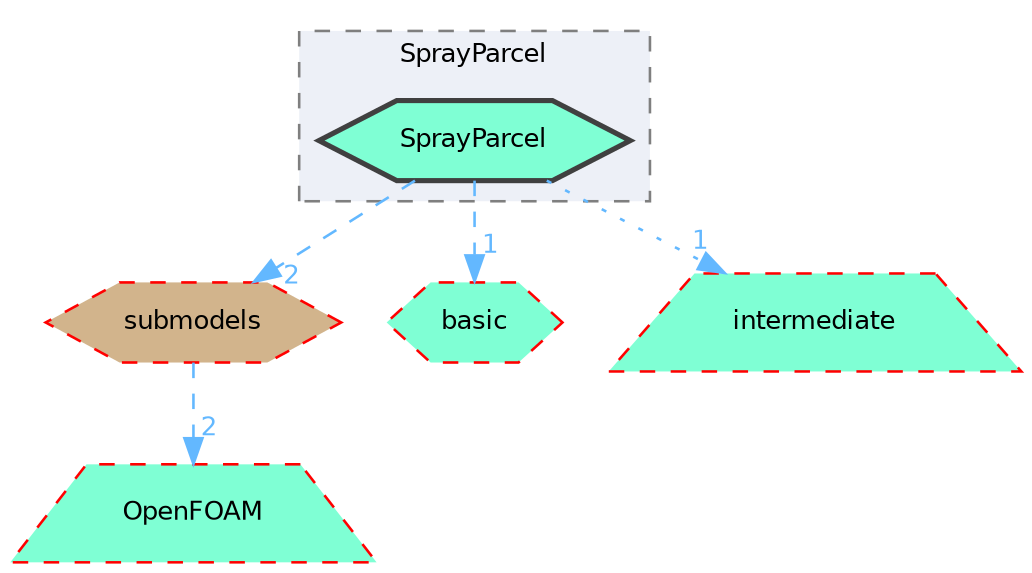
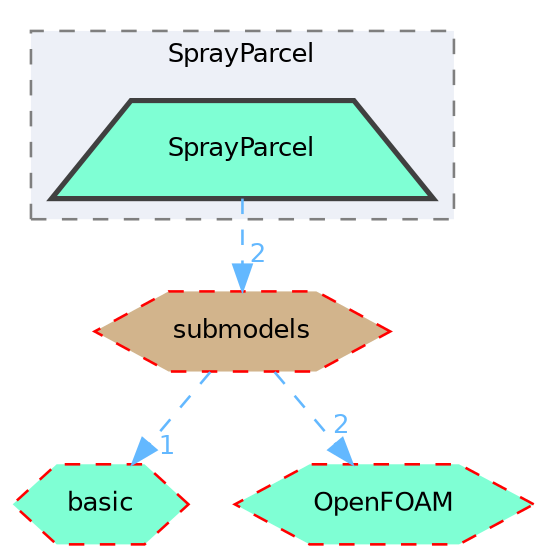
(475, 141) -> (242, 150)
(475, 218) -> (180, 408)
(815, 322) -> none
(193, 513) -> (384, 504)
